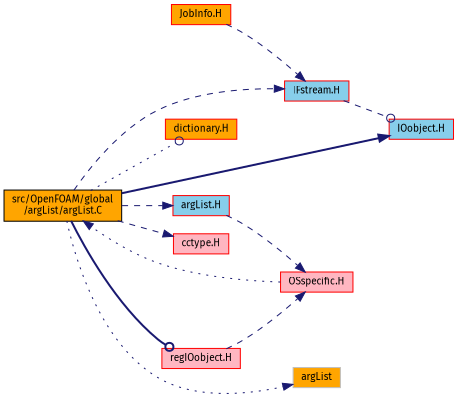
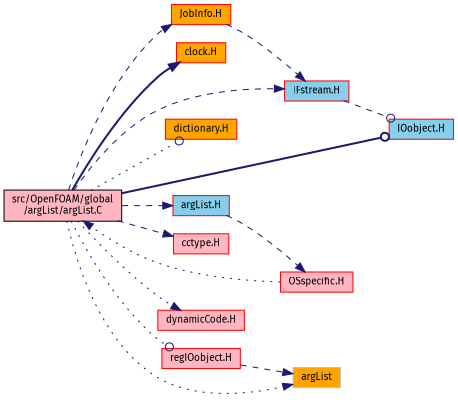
none -> (201, 53)
none -> (106, 104)
(251, 165) -> (251, 165)
(63, 206) -> (63, 206)
(112, 288) -> (112, 288)
none -> (201, 320)
(264, 326) -> (262, 368)
